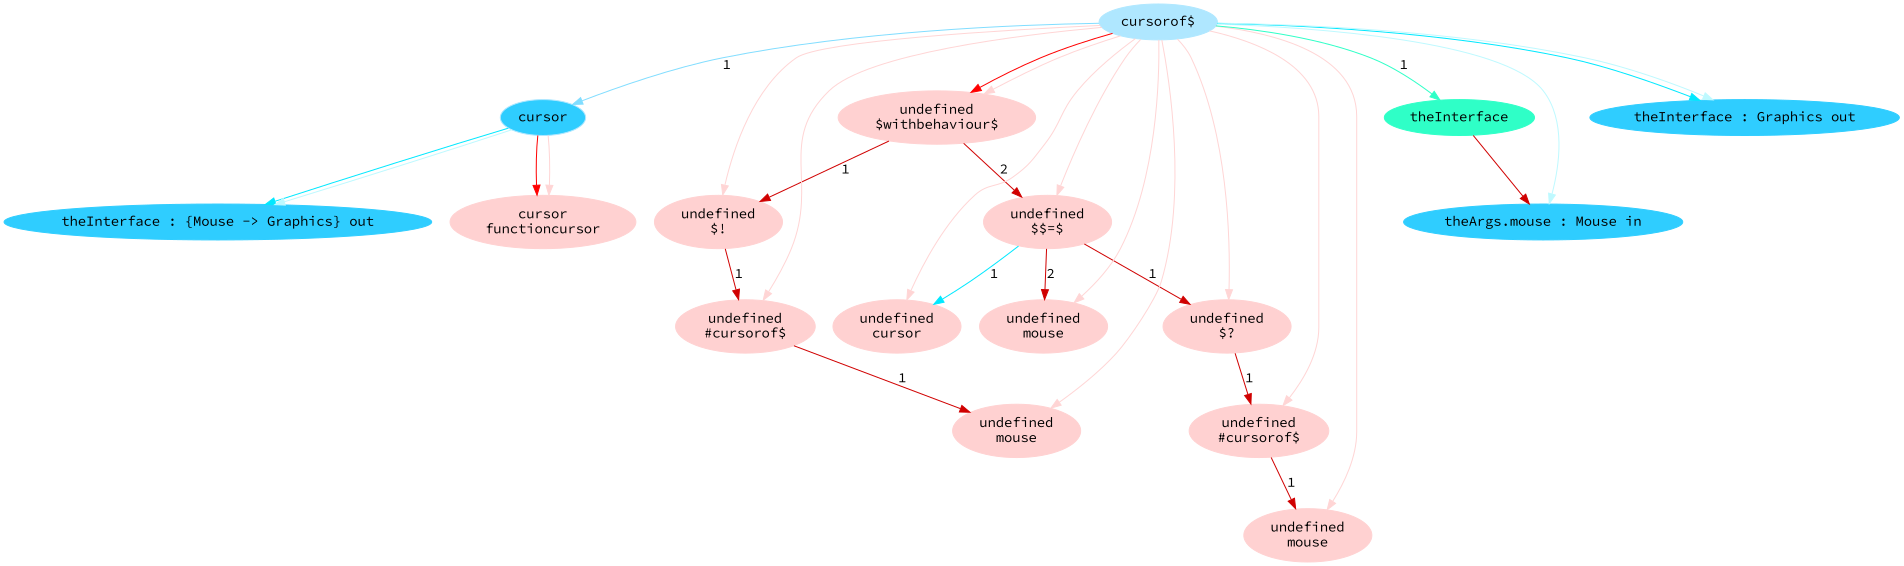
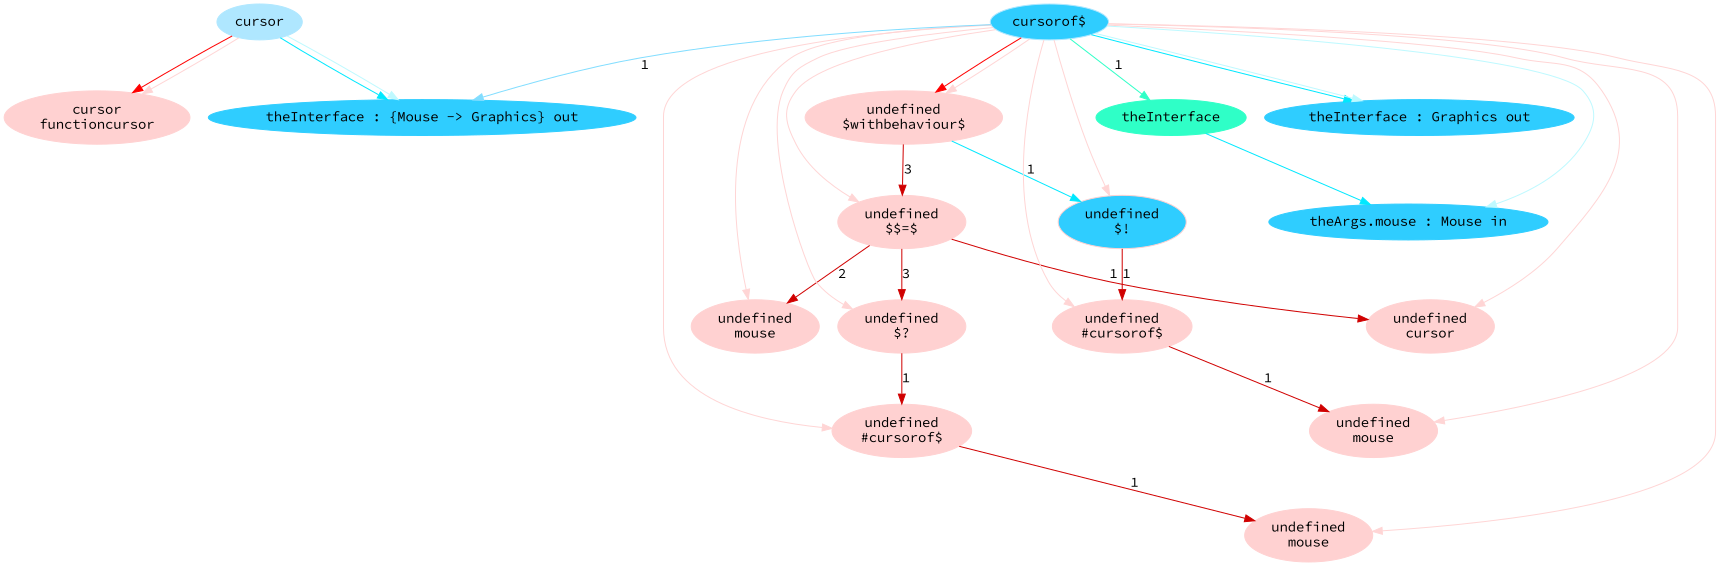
(1158, 22) -> (1049, 22)
(837, 40) -> (734, 44)
(543, 118) -> (260, 22)
(1498, 166) -> (1283, 167)
(829, 169) -> (1012, 169)
(1004, 170) -> (908, 170)
(718, 222) -> (1122, 222)
(981, 274) -> (1152, 290)
(1153, 274) -> (906, 274)
